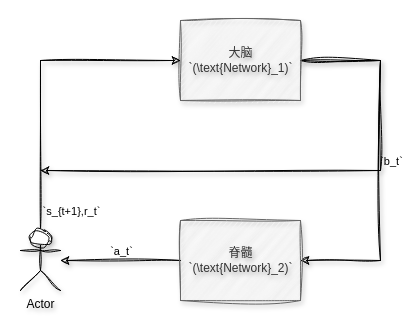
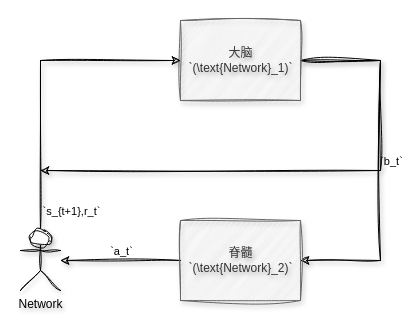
(41, 305) -> (41, 305)
